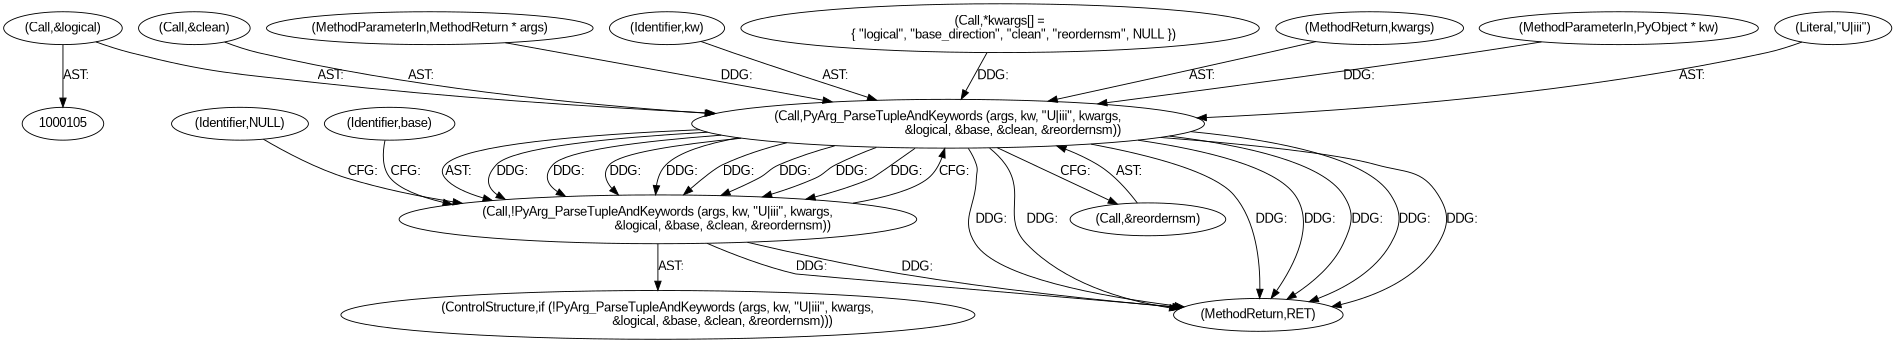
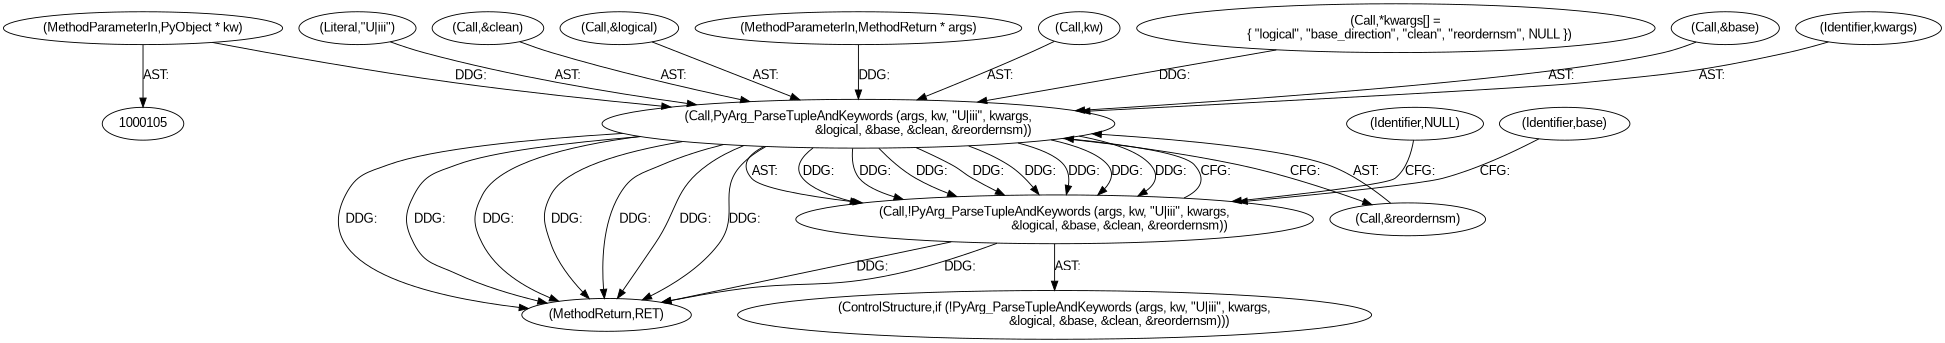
(667, 28) -> (1079, 28)
(1370, 28) -> (1869, 28)
none -> (1725, 28)
(63, 71) -> (143, 71)
